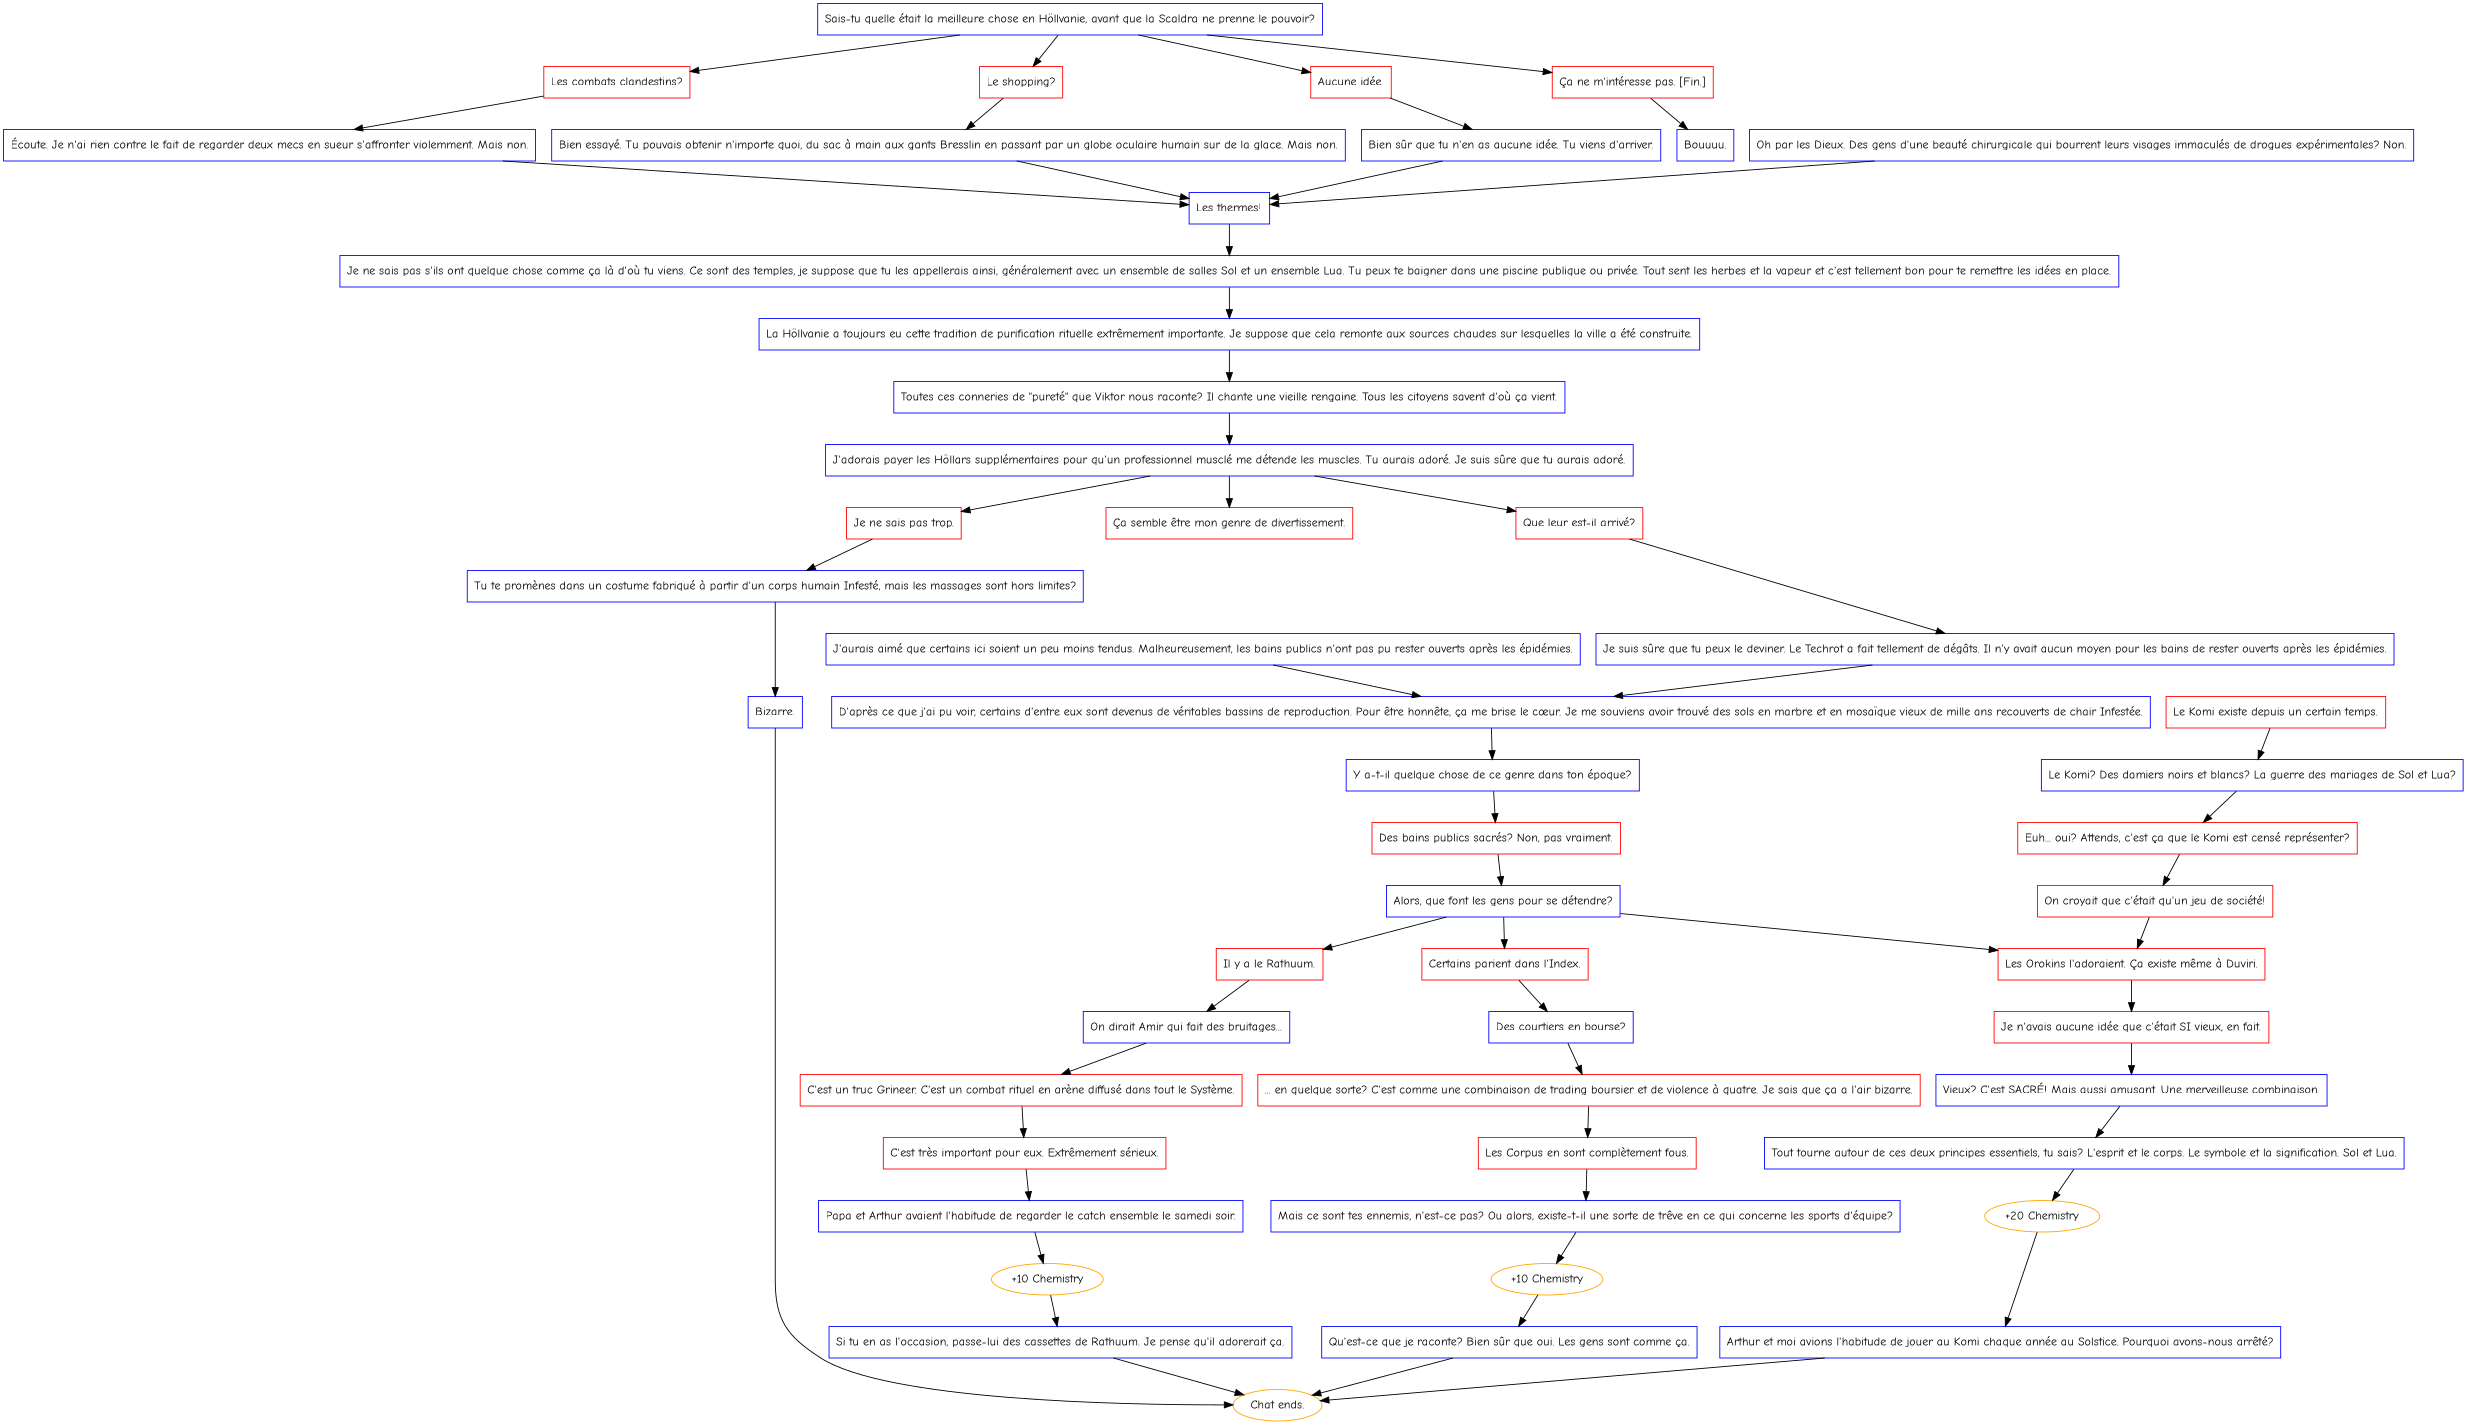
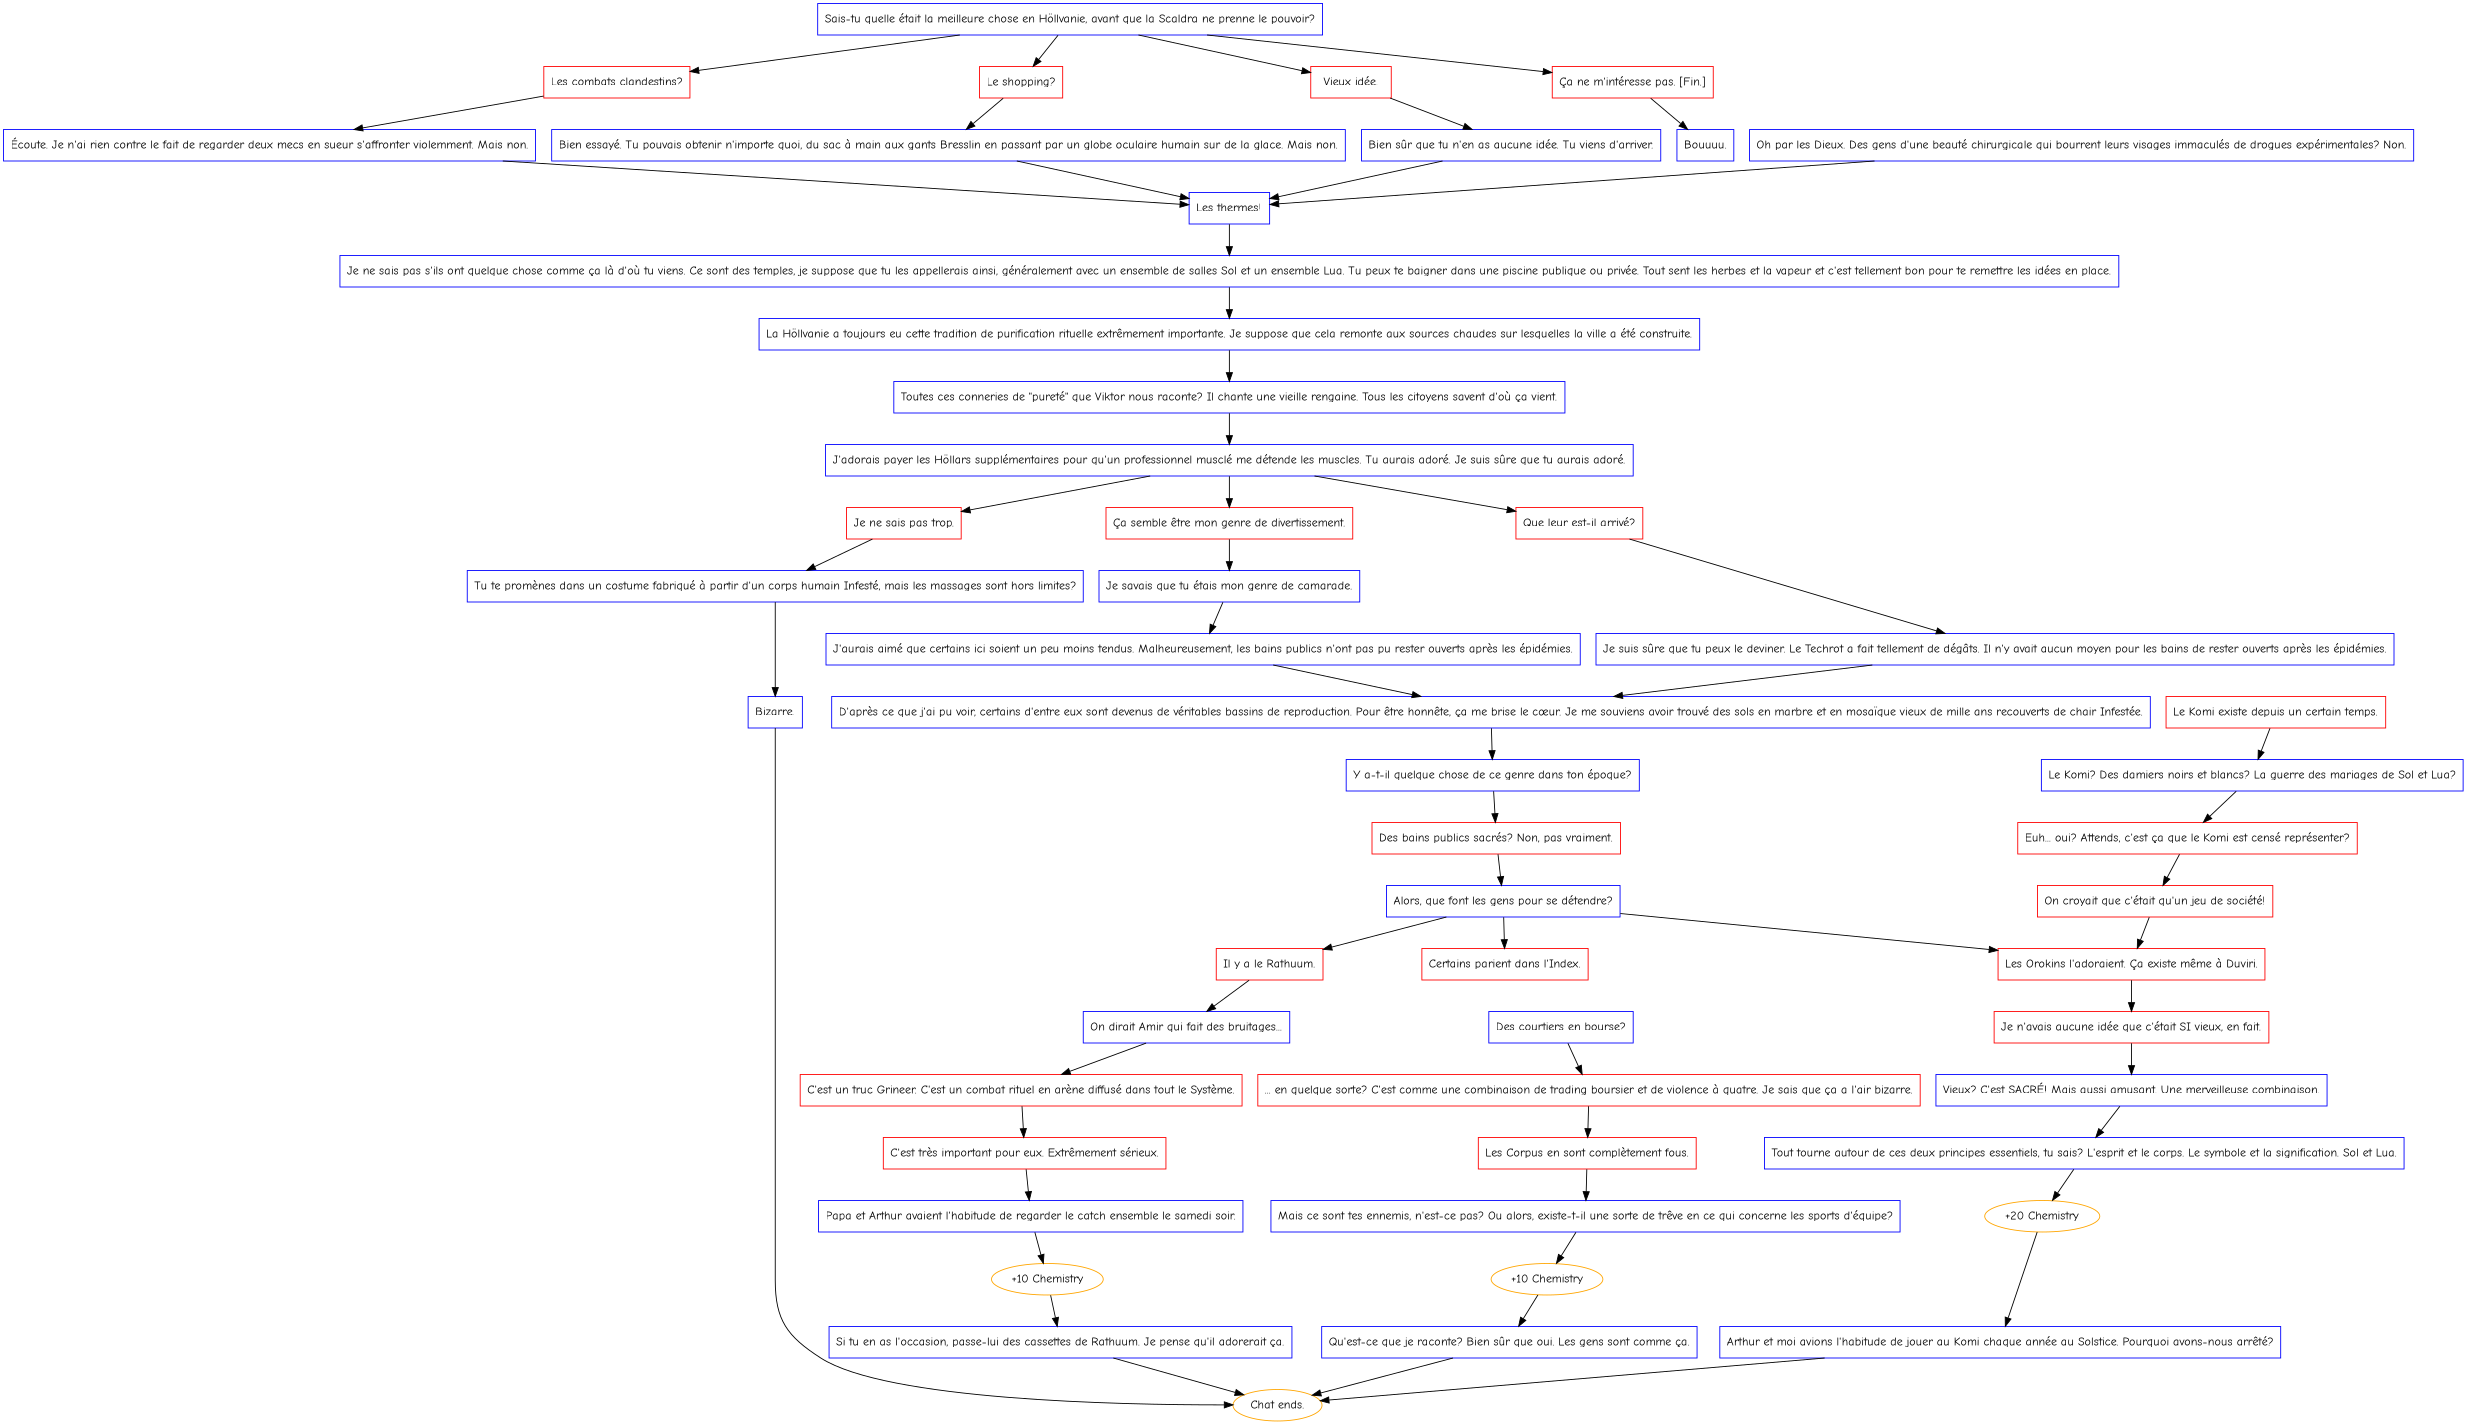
(1351, 82) -> (1351, 82)
none -> (1229, 586)
(1530, 993) -> none
